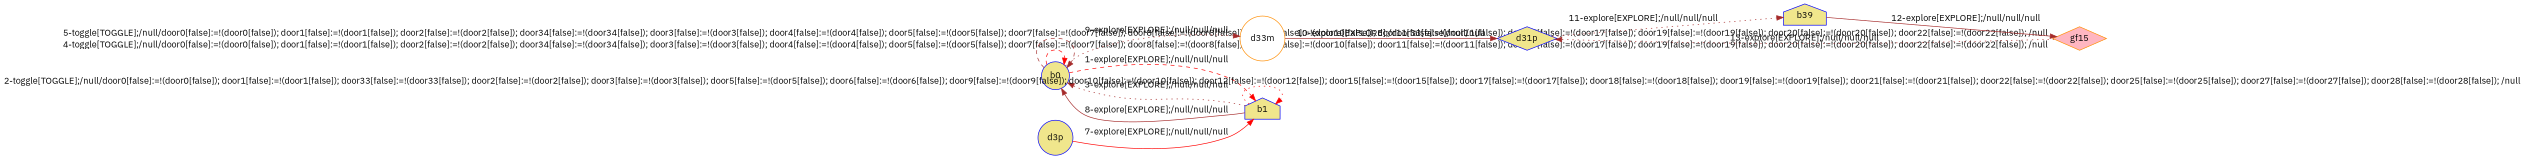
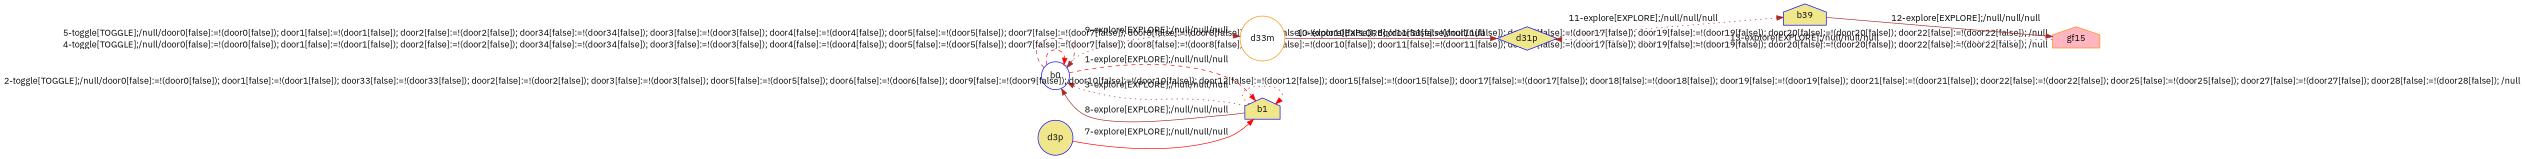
(2080, 39) -> (2076, 39)
(1055, 76) -> (1055, 76)
